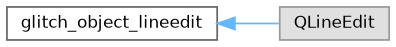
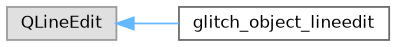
(257, 23) -> (156, 23)
